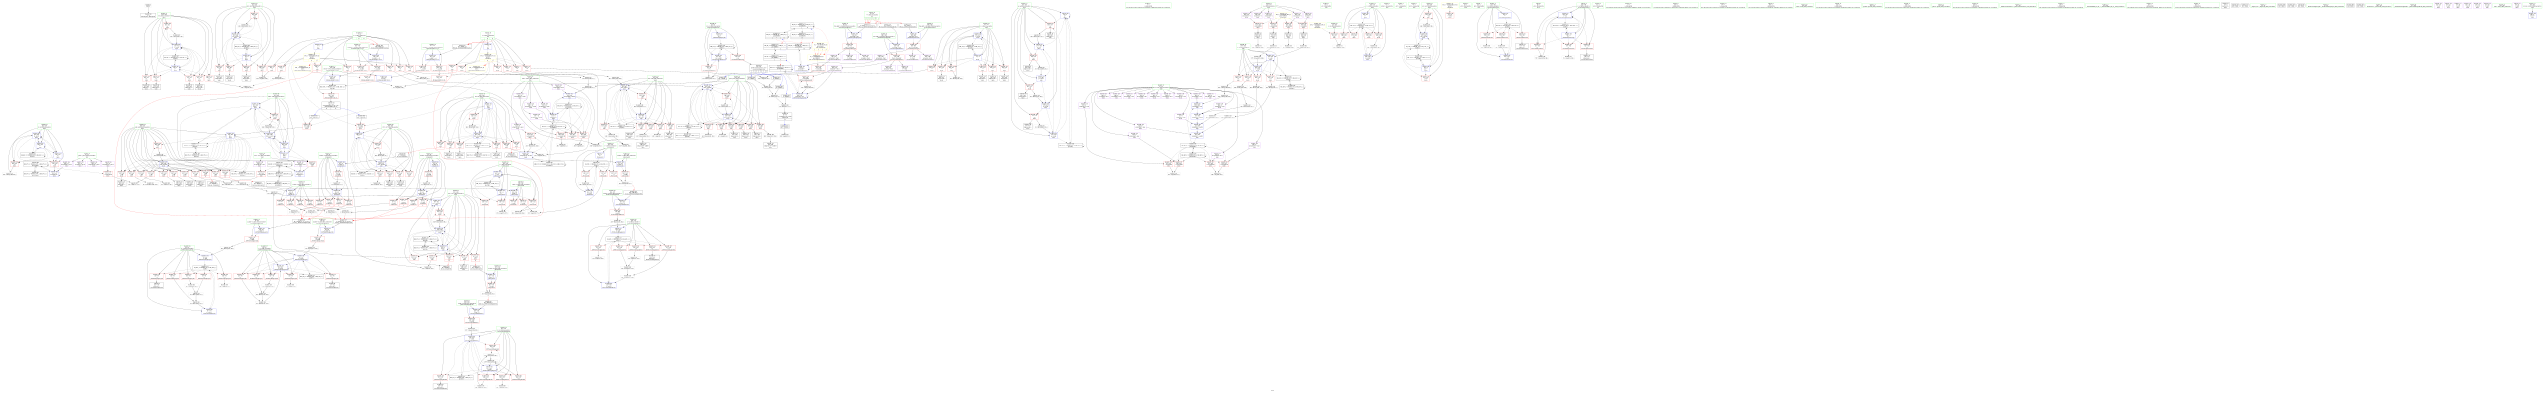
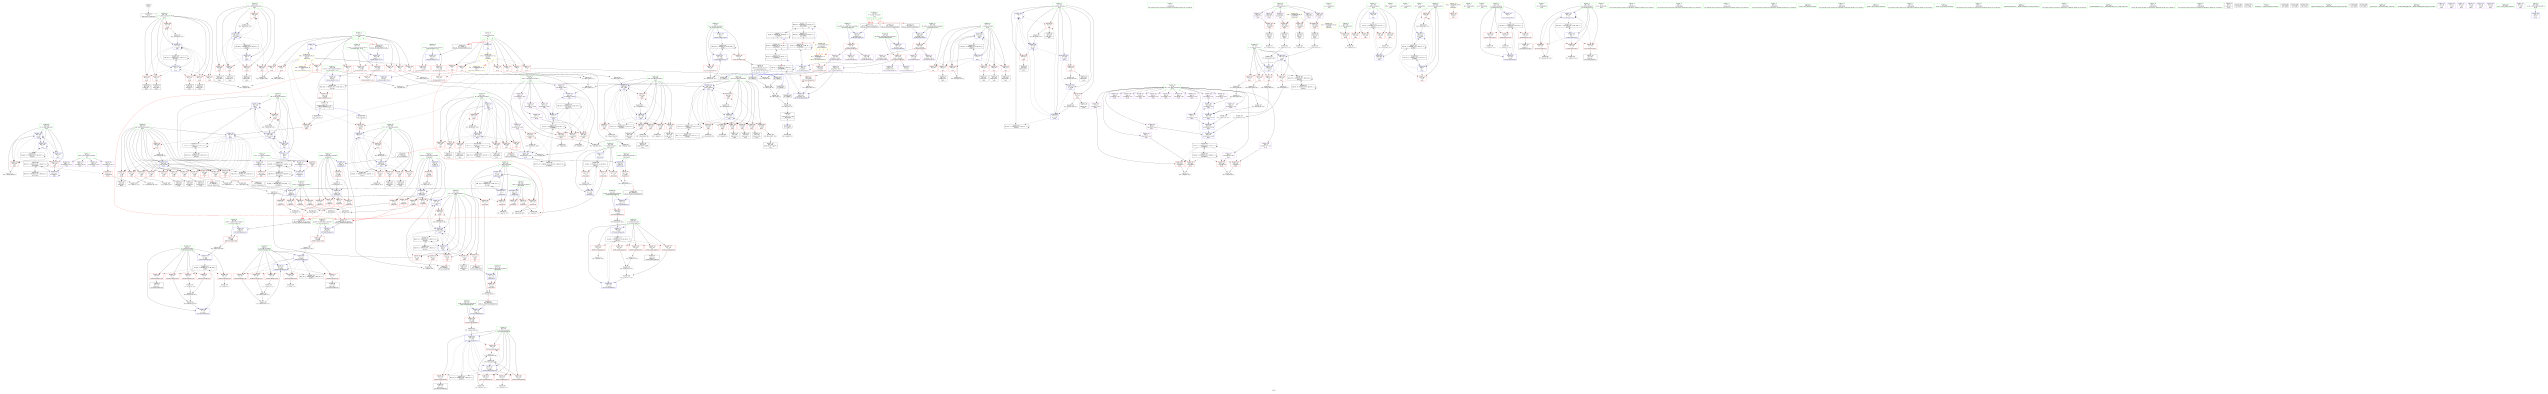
(1041, 68) -> none
